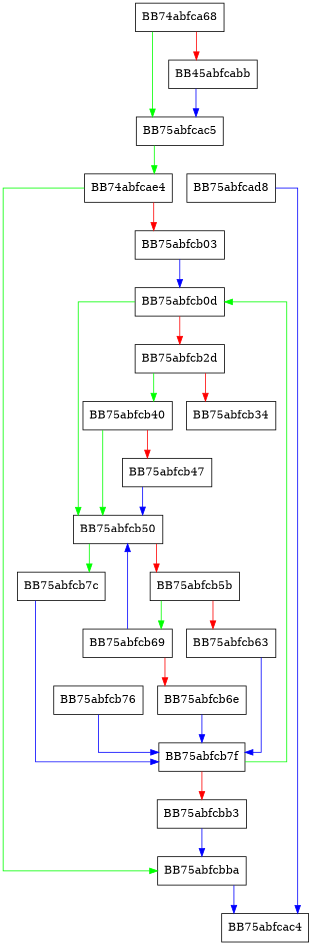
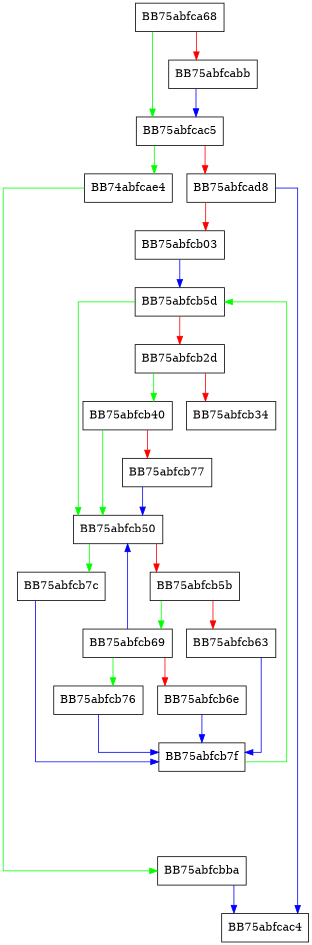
(180, 17) -> (180, 17)
(213, 74) -> (213, 74)
none -> (205, 156)
(154, 212) -> (206, 212)
(180, 302) -> (180, 302)
(167, 473) -> (167, 473)
none -> (113, 668)
(202, 814) -> none
